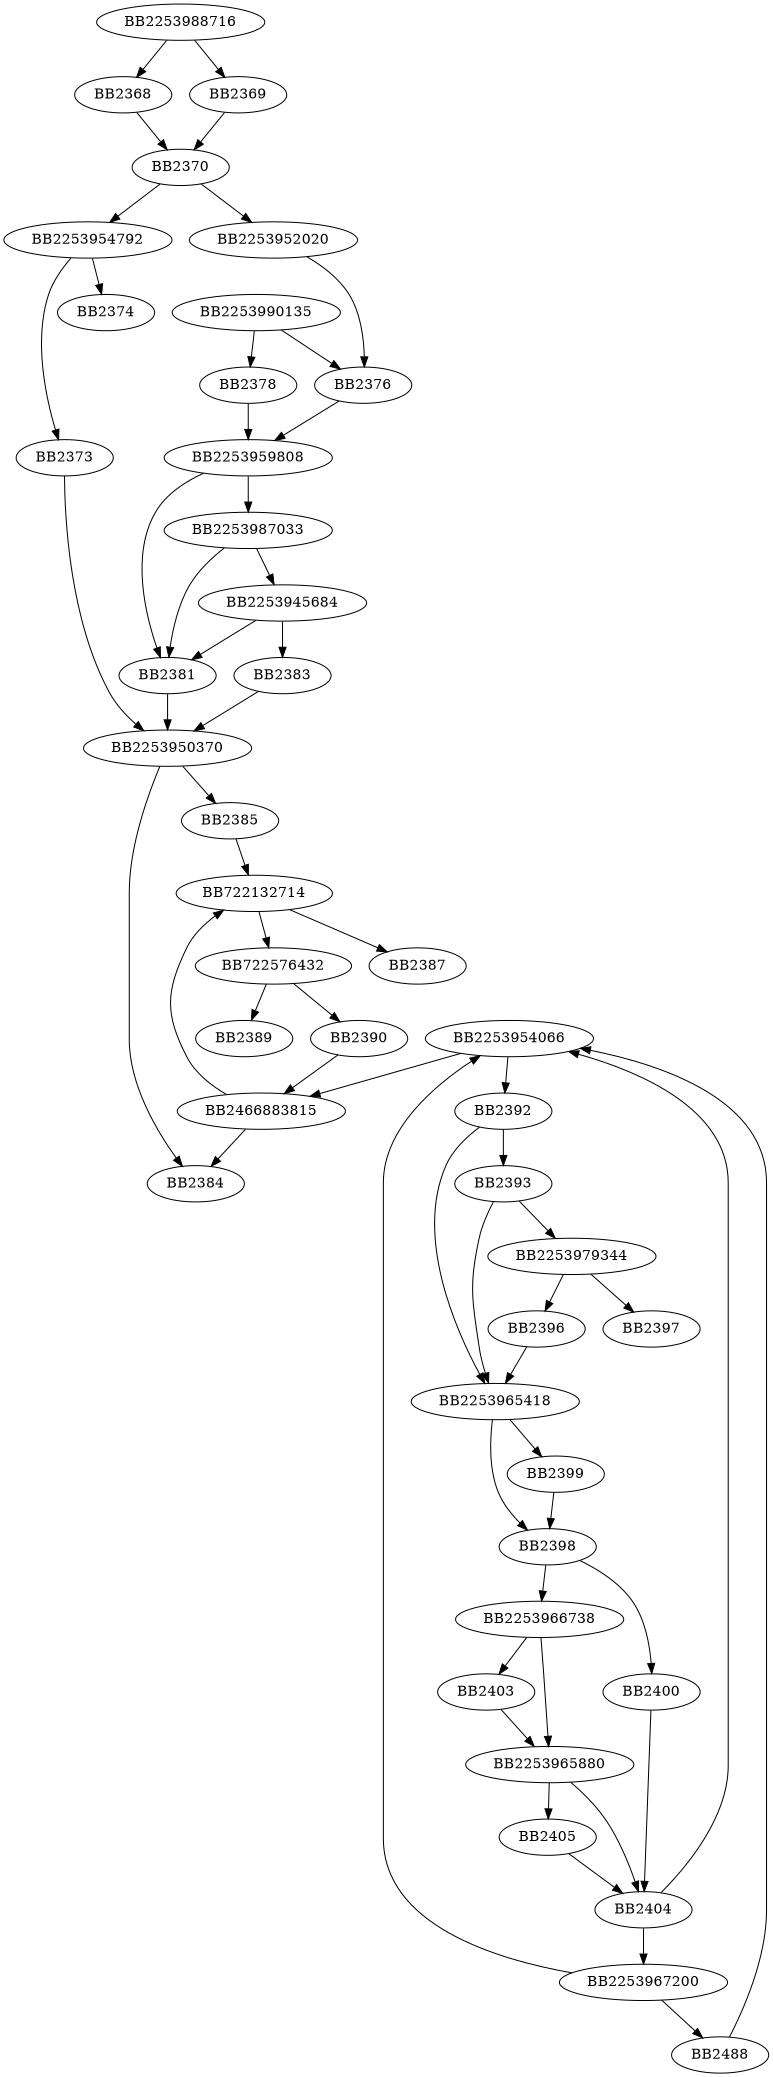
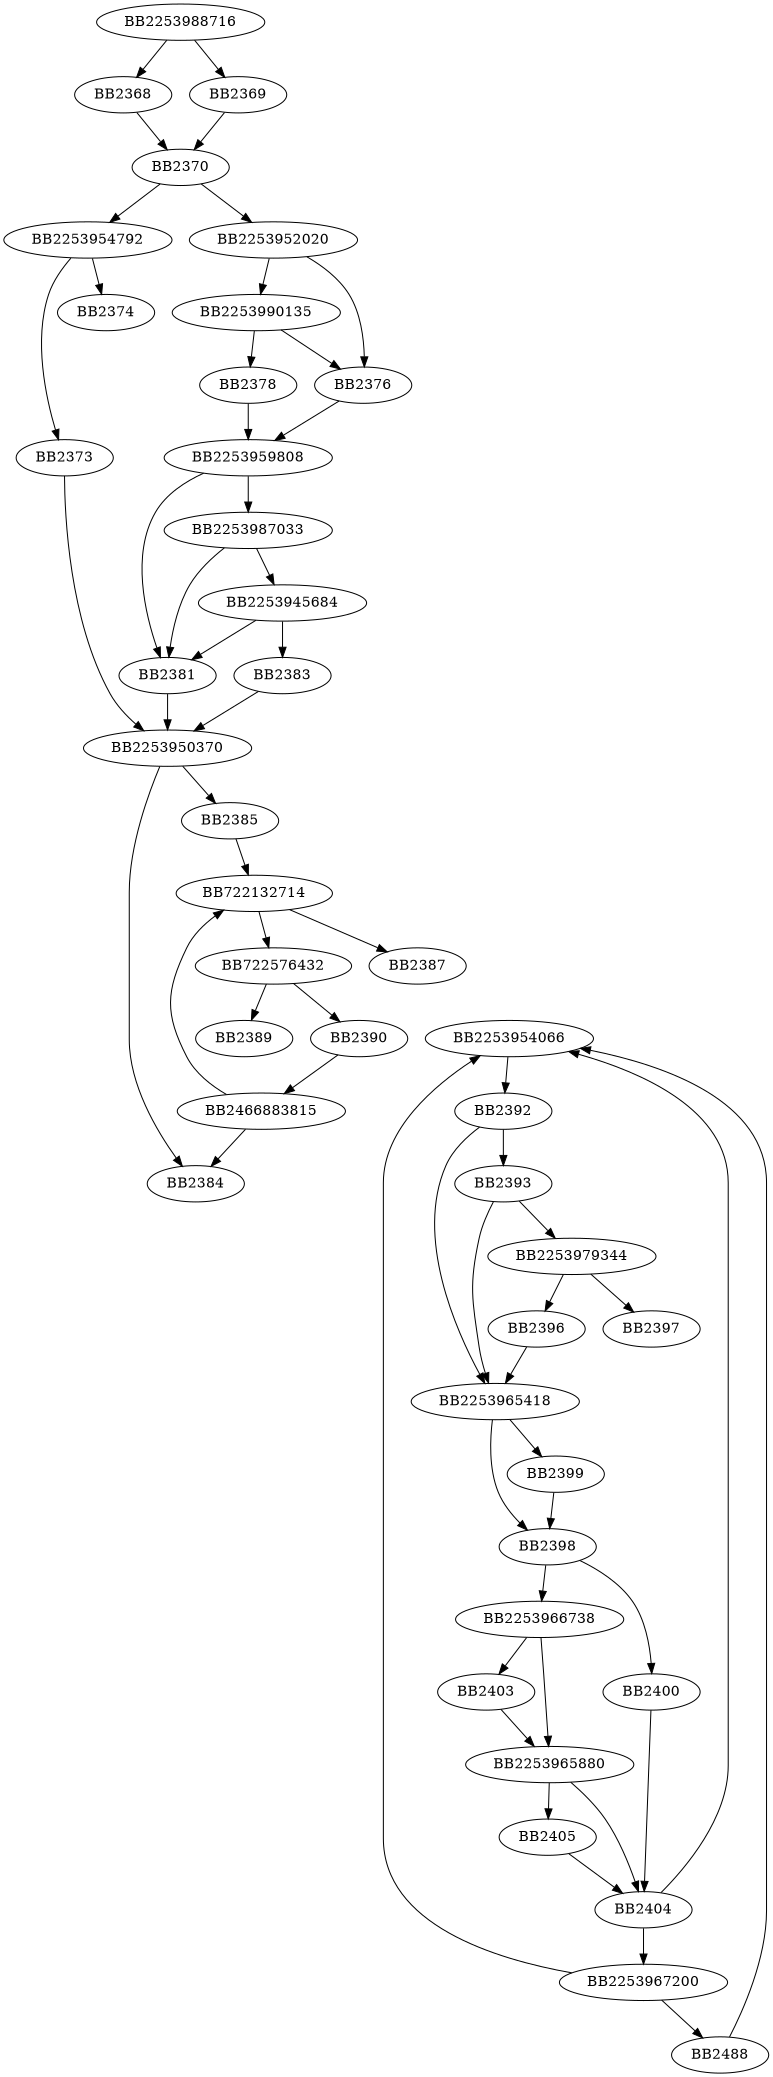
none -> (266, 271)
(390, 1074) -> none
